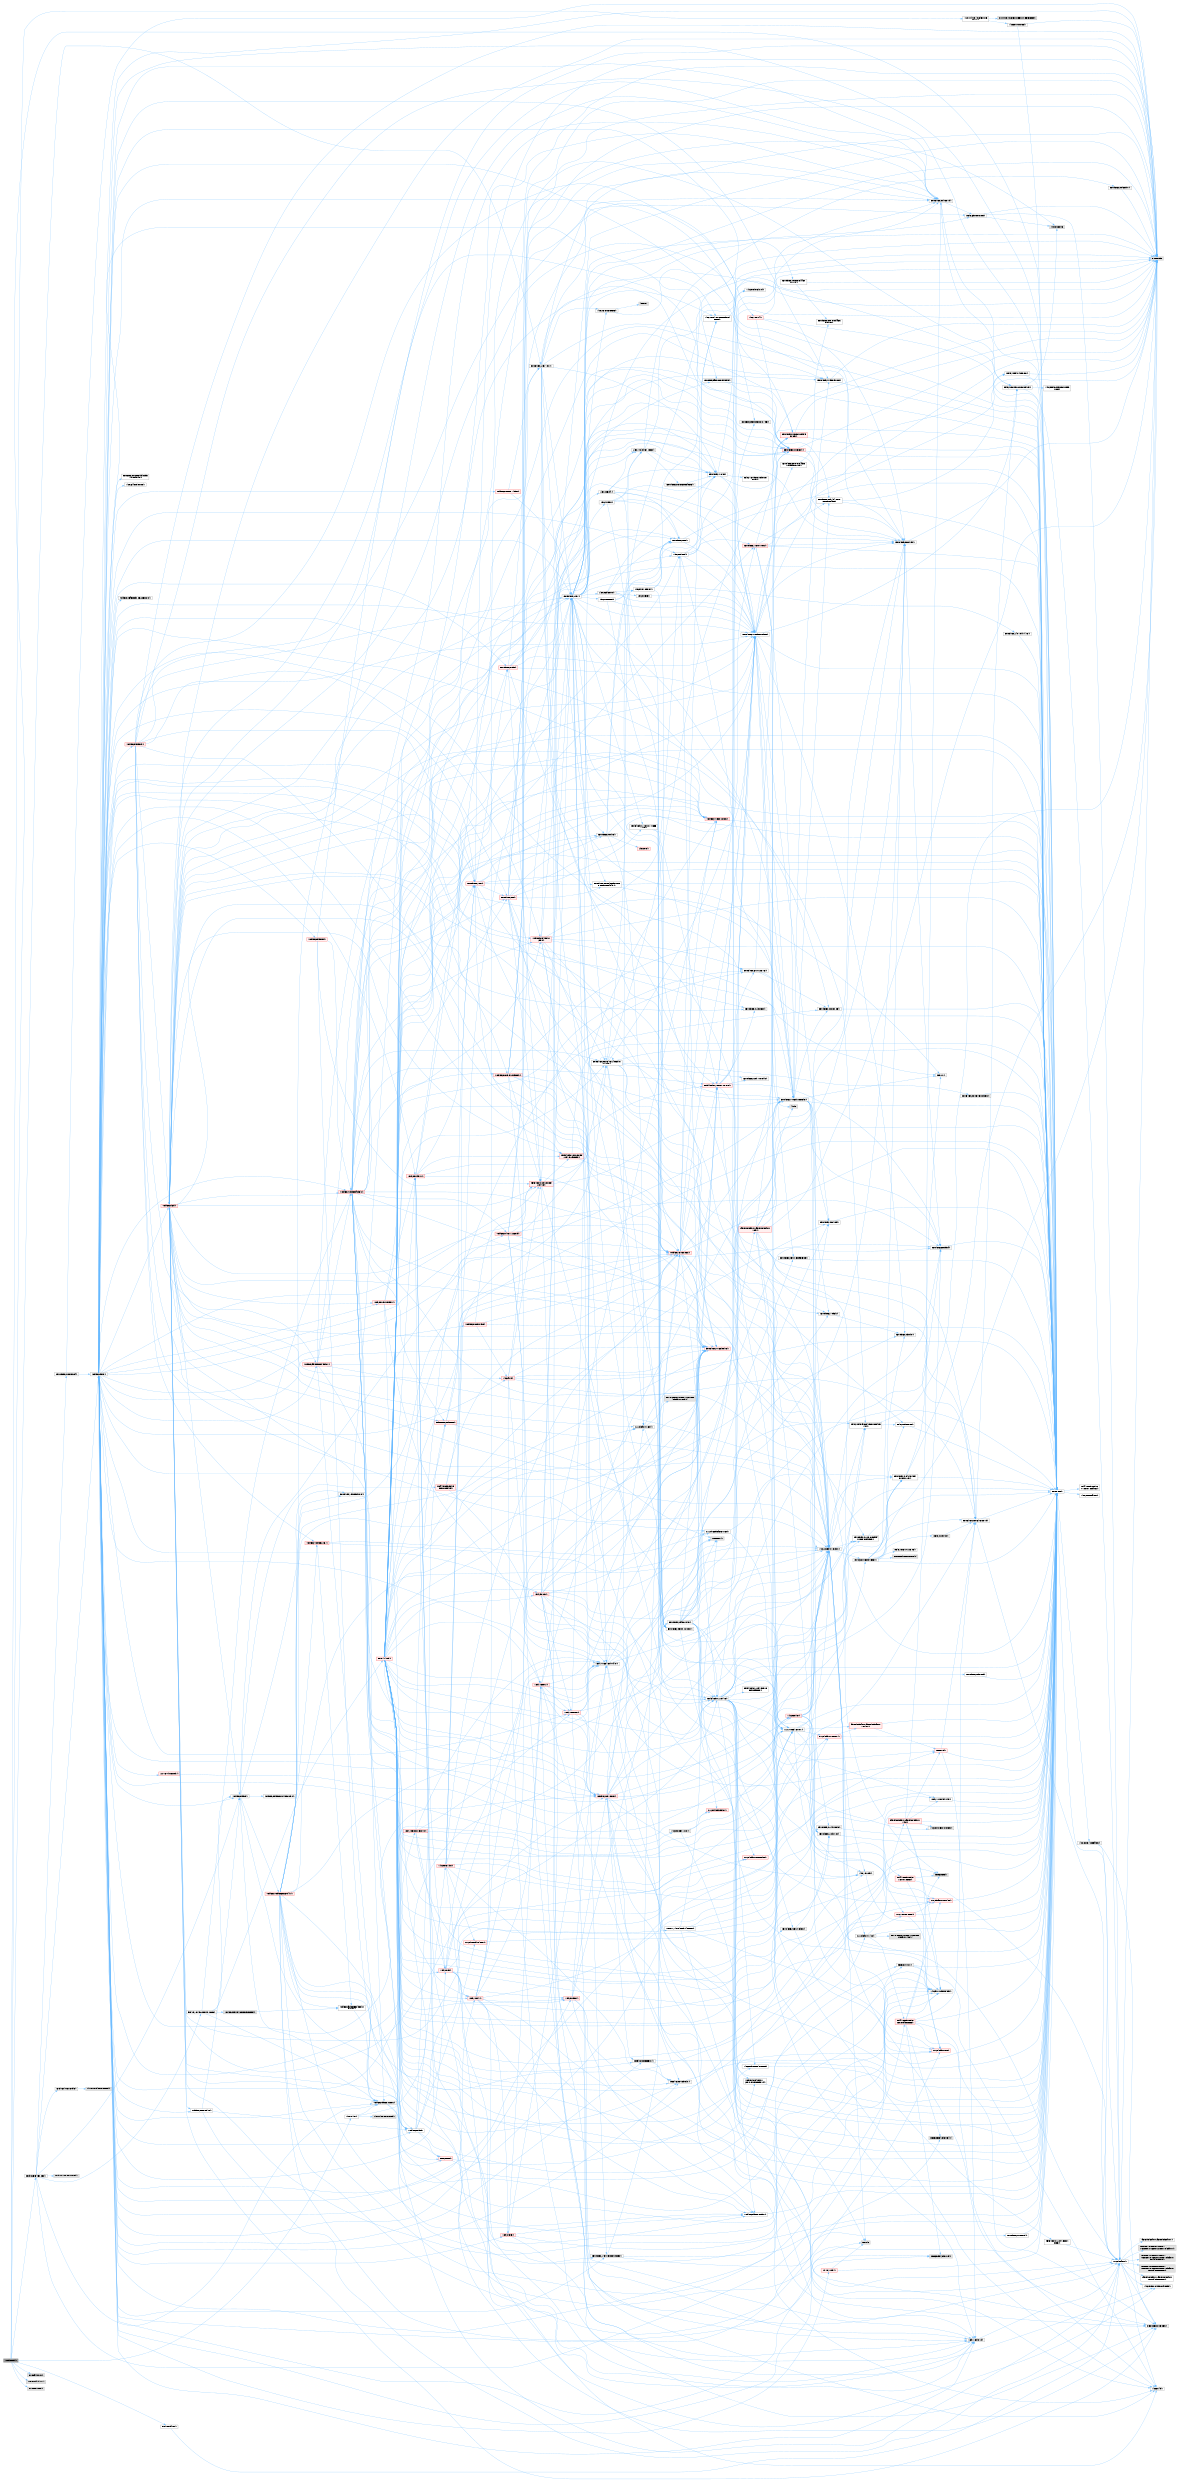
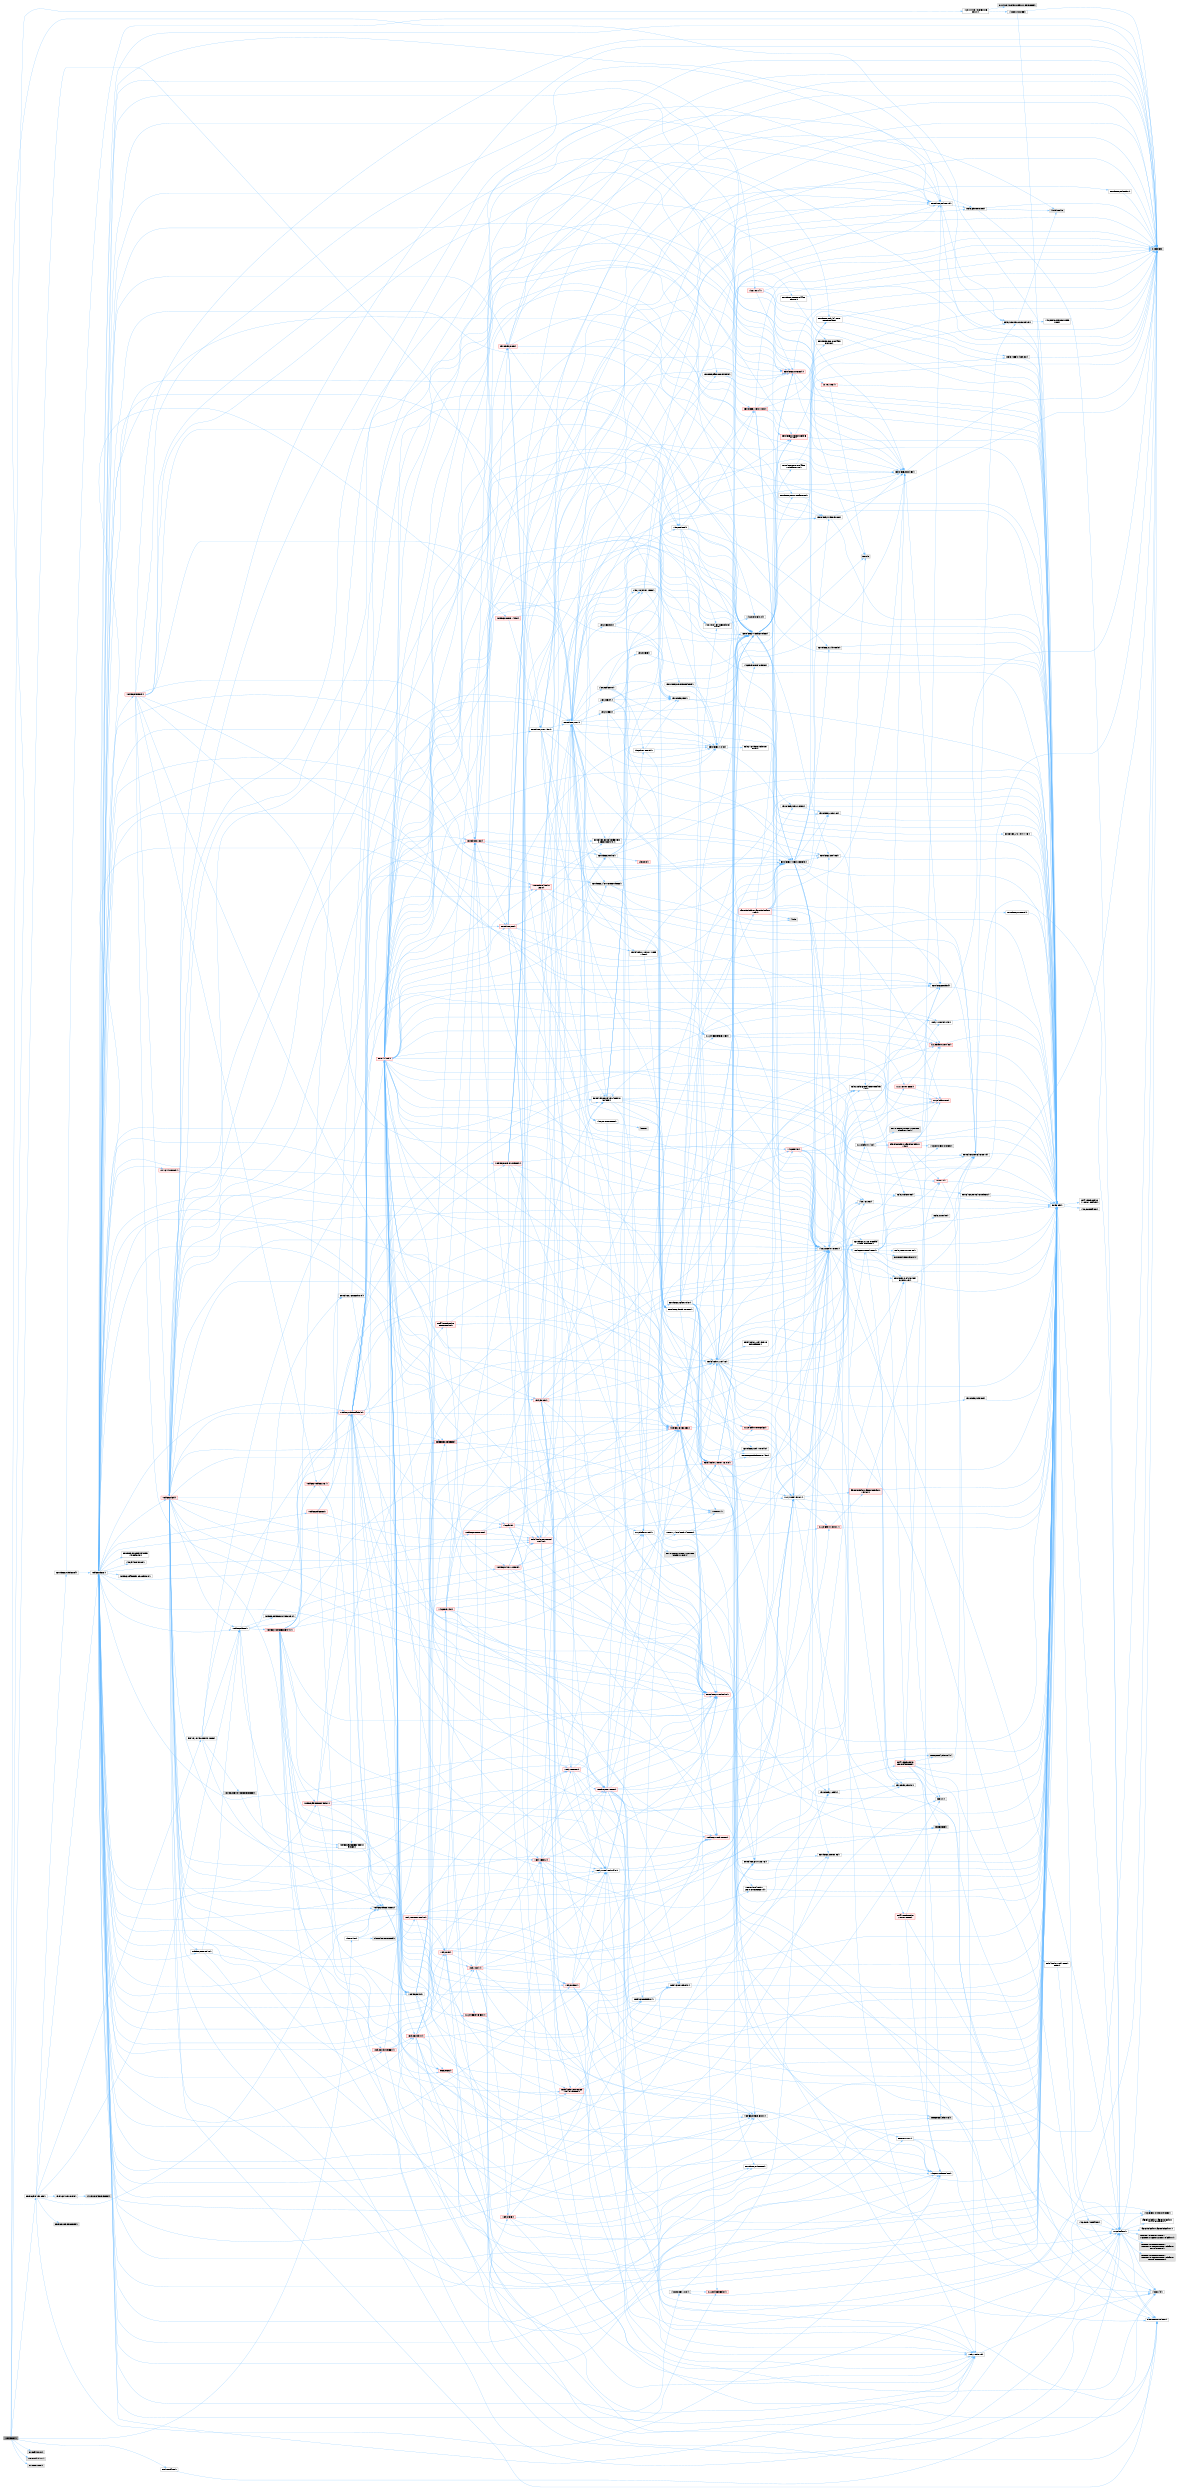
(455, 2092) -> (643, 1901)
